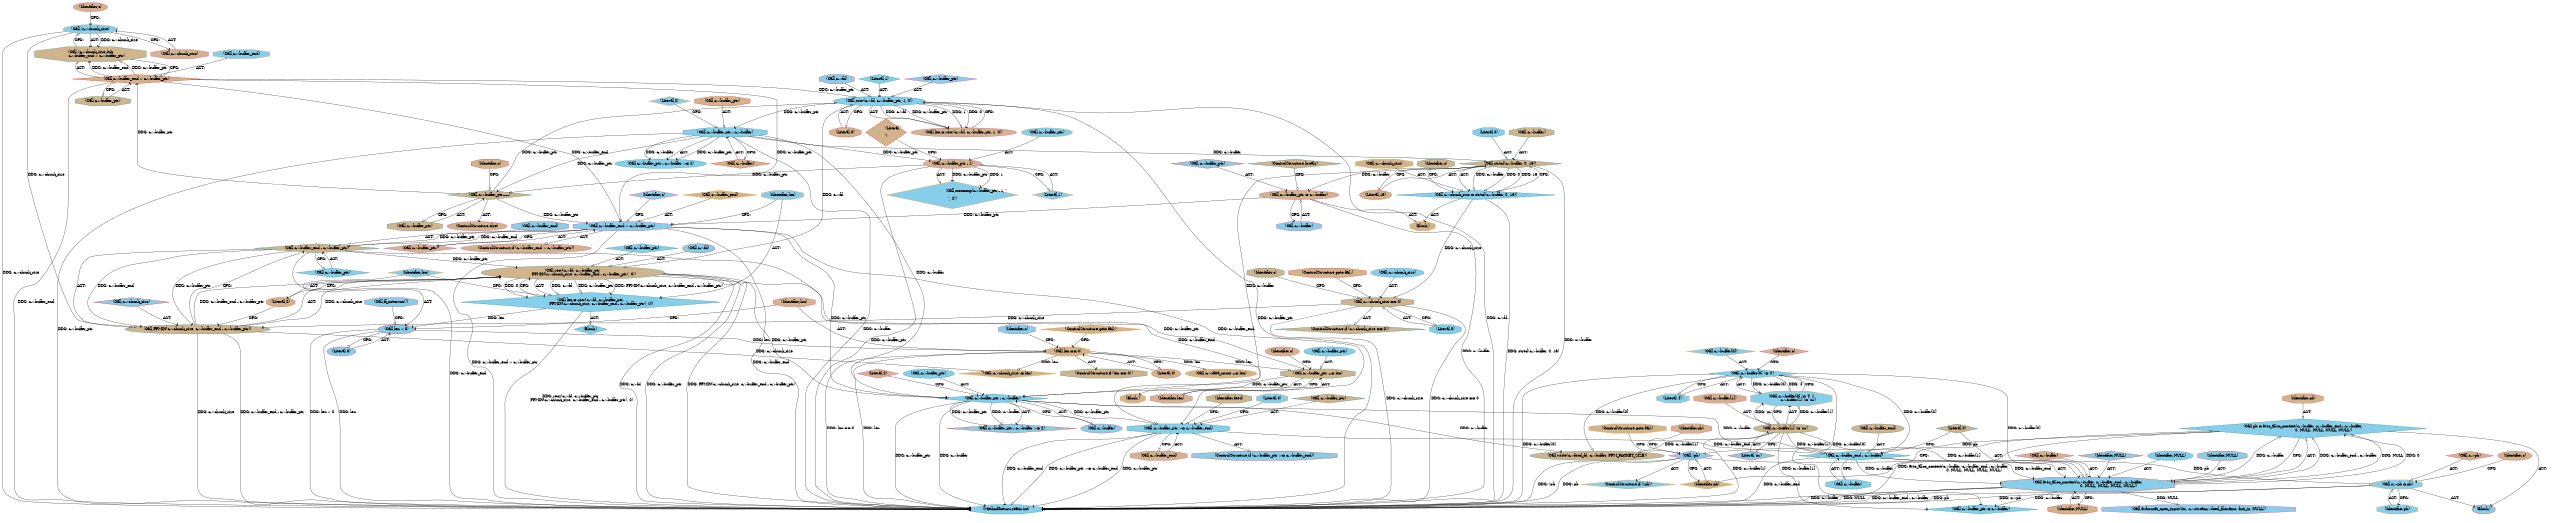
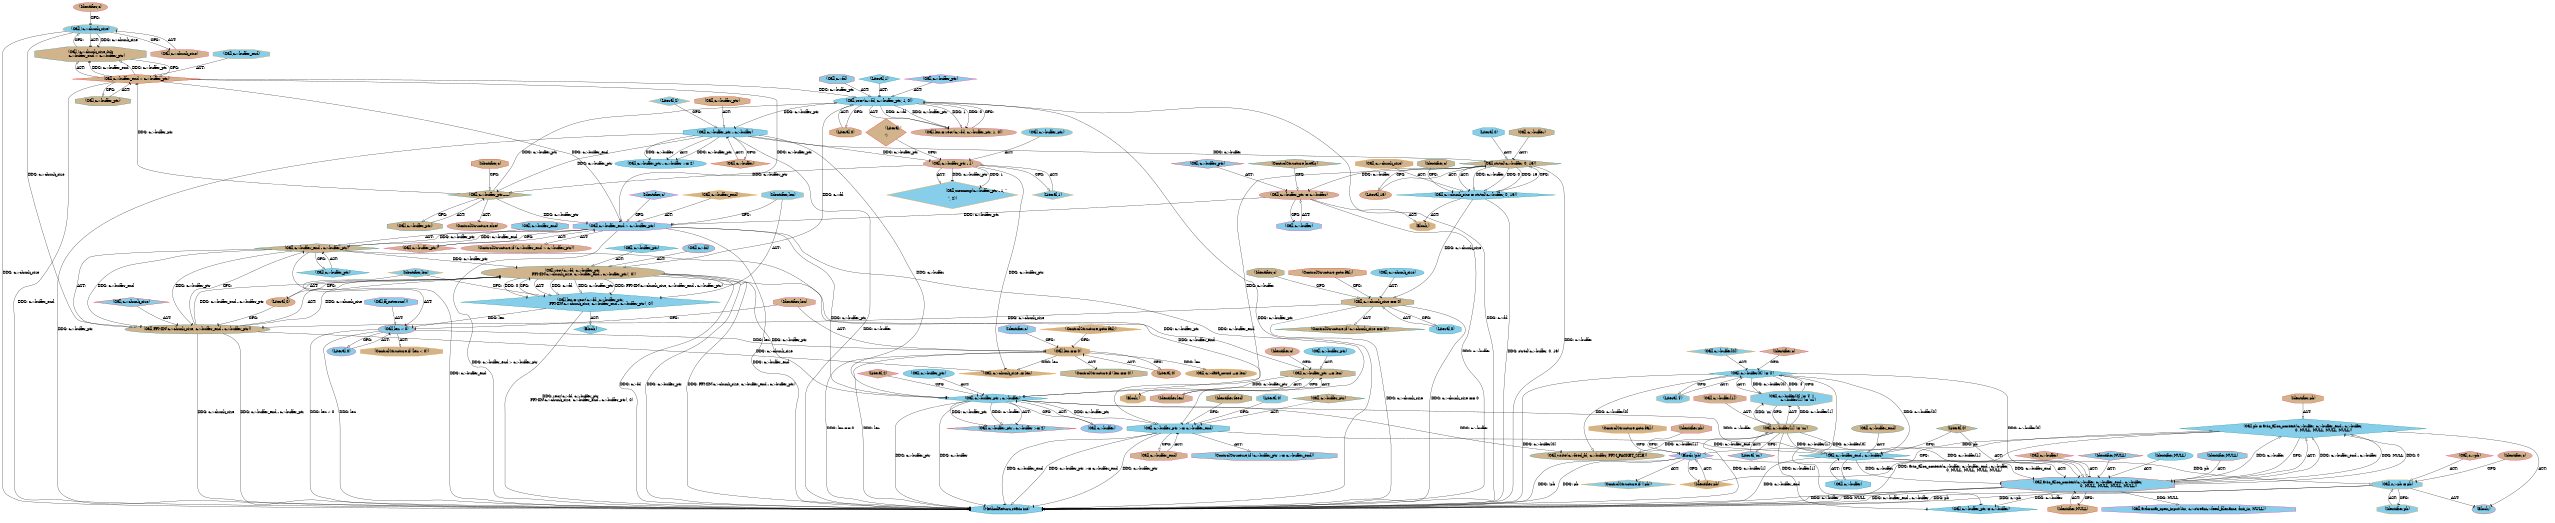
(400, 318) -> (400, 318)
none -> (402, 351)
(1189, 360) -> none
(835, 364) -> (1012, 252)
(1756, 440) -> (1756, 440)
(1691, 456) -> (1691, 456)
